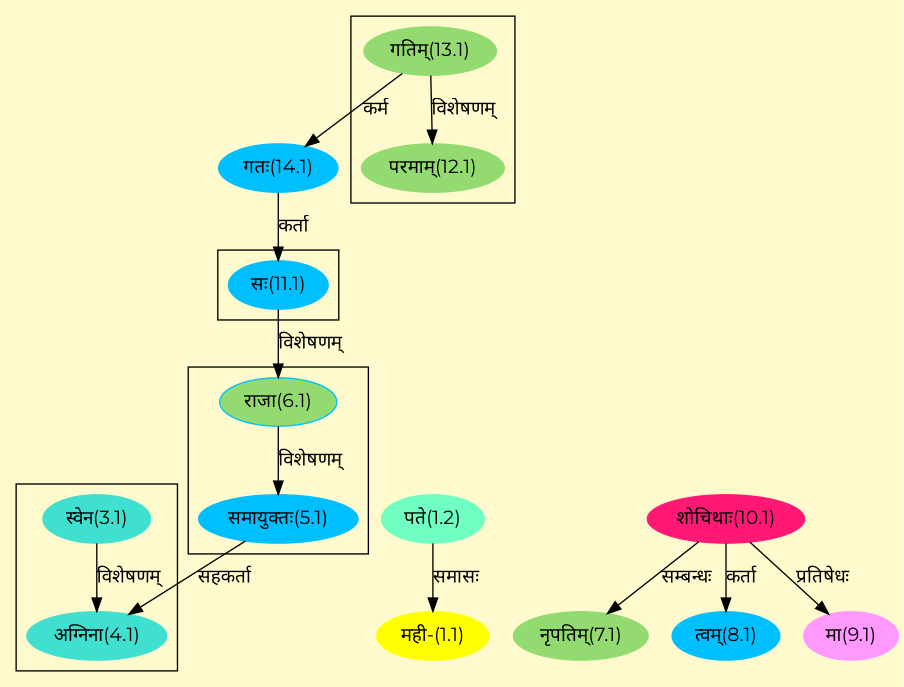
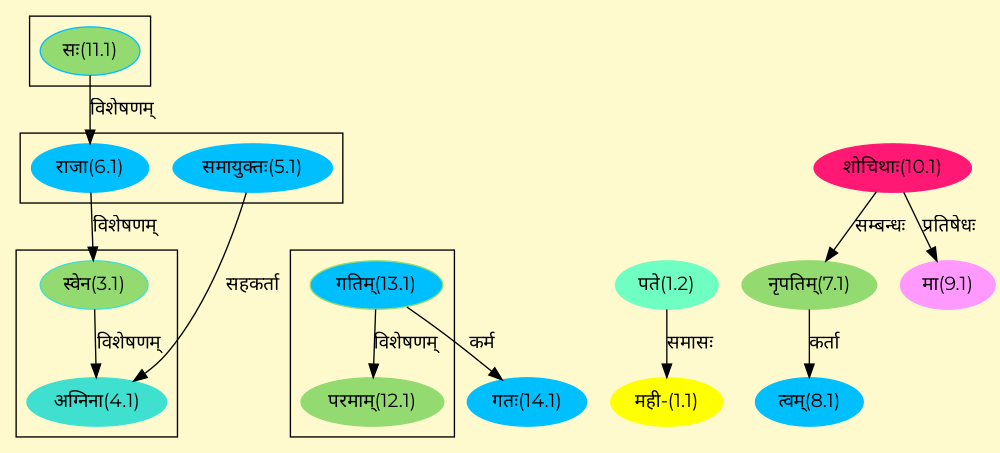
(430, 51) -> (376, 285)
(278, 220) -> none
(278, 285) -> (90, 51)
(278, 402) -> (90, 168)
(278, 454) -> (92, 220)
(97, 519) -> (94, 285)
(726, 571) -> (809, 337)
